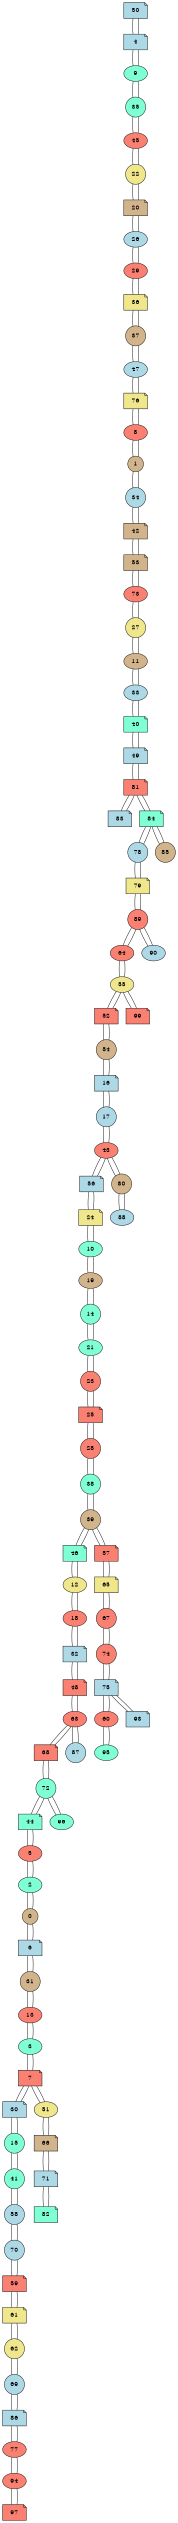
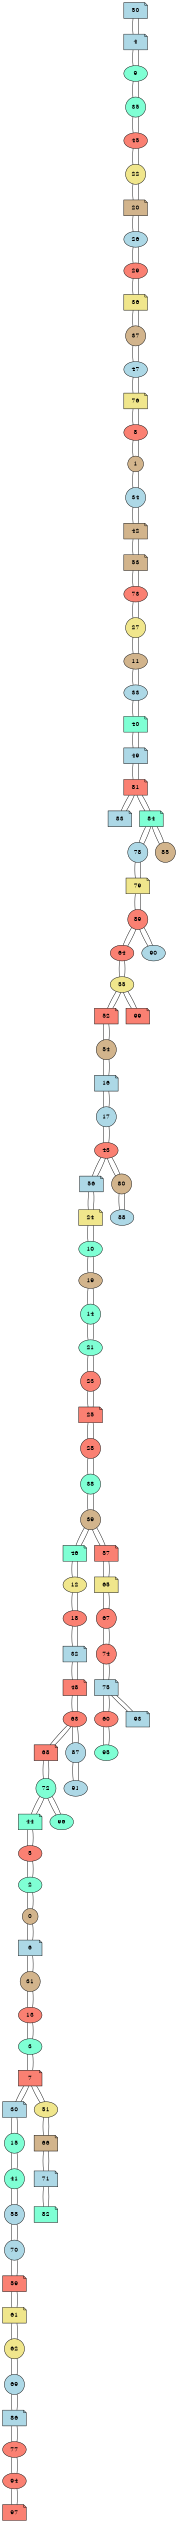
none -> (76, 1788)
